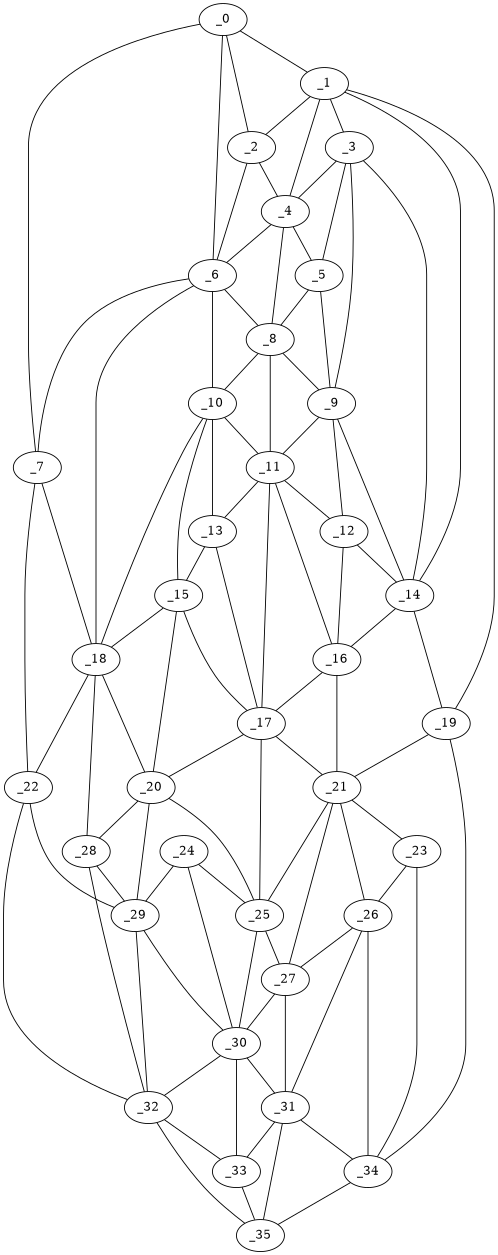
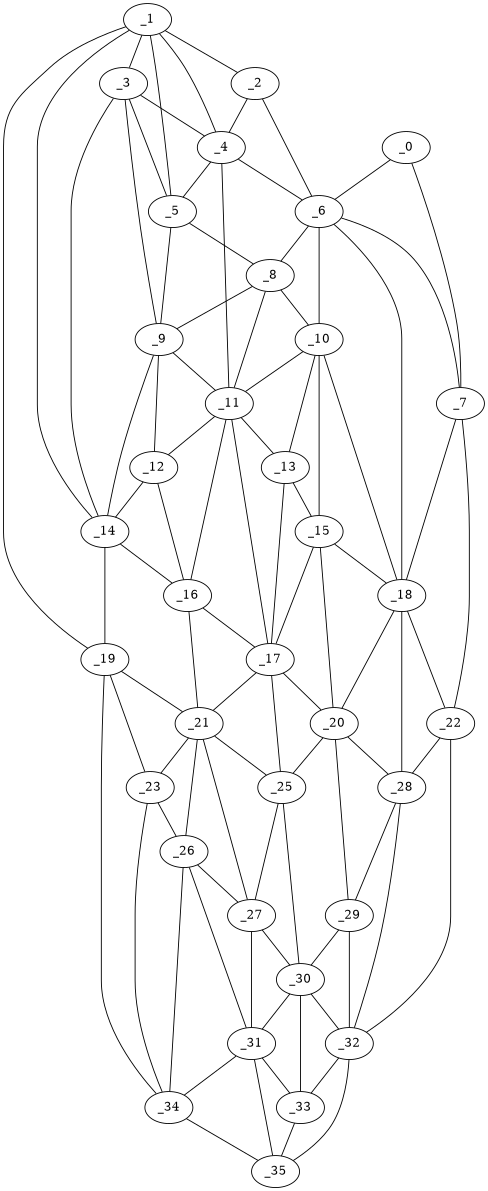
(274, 52) -> (162, 115)
(237, 84) -> none
(278, 276) -> (225, 275)
none -> (128, 723)
(184, 852) -> none
(56, 869) -> (426, 756)
